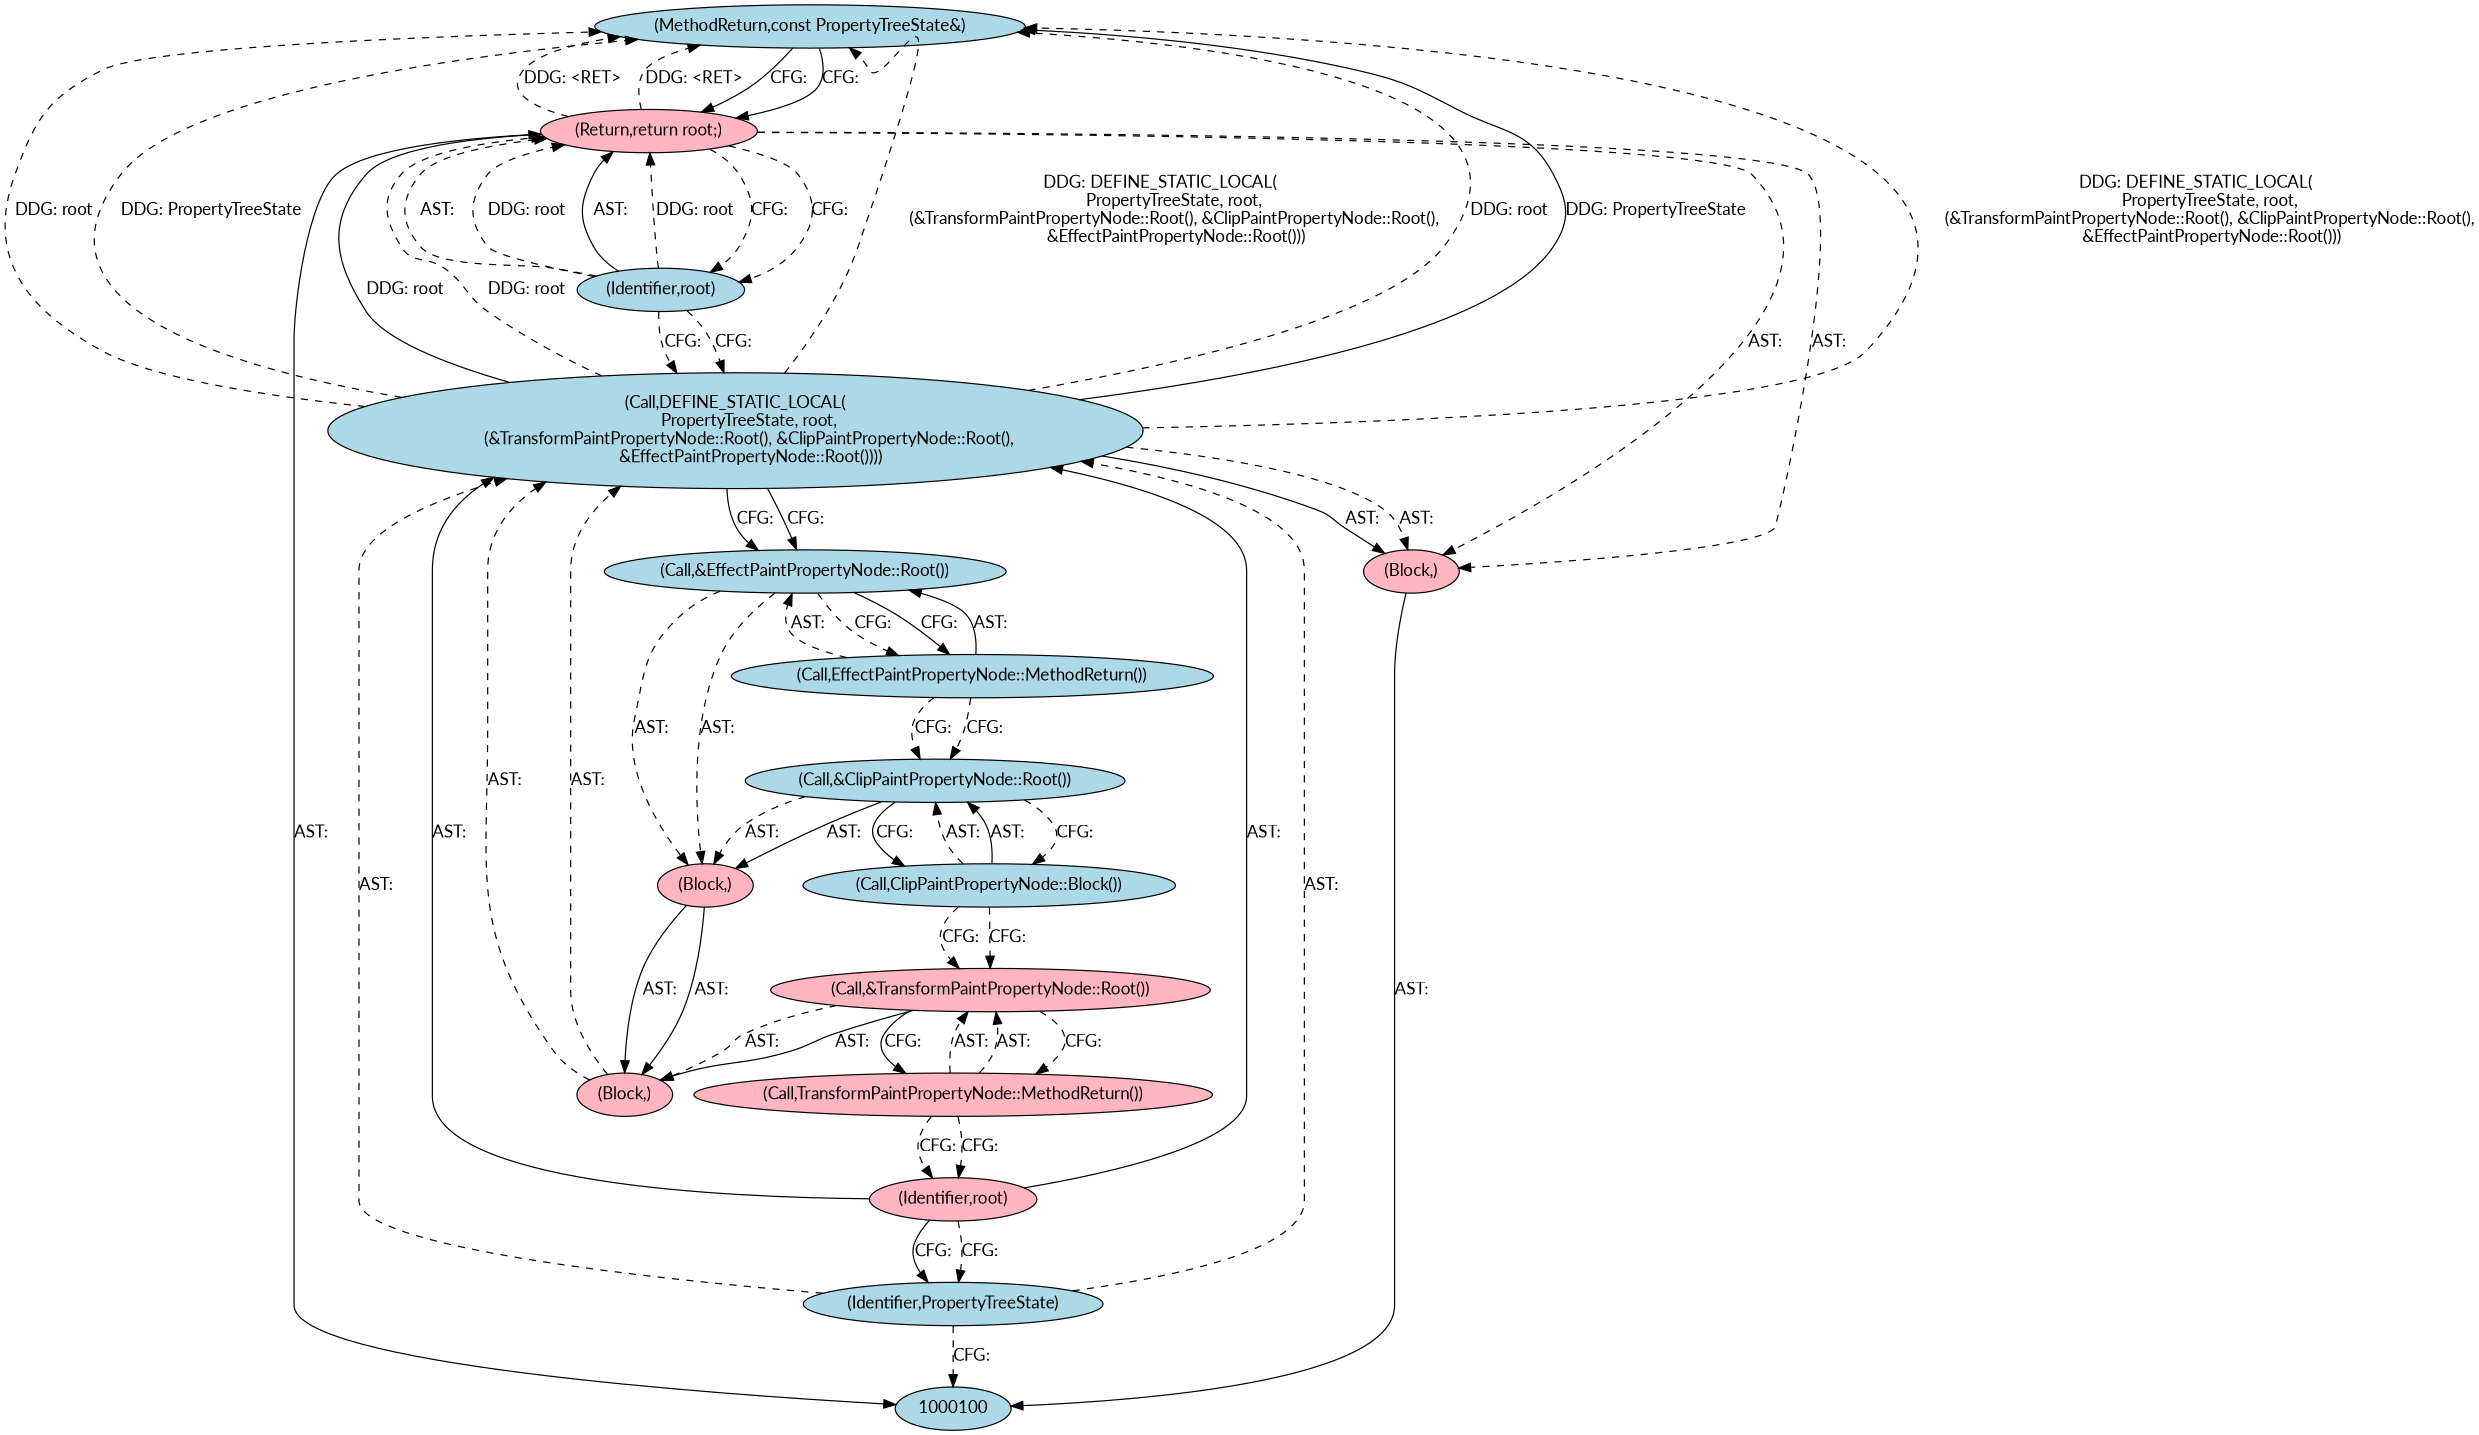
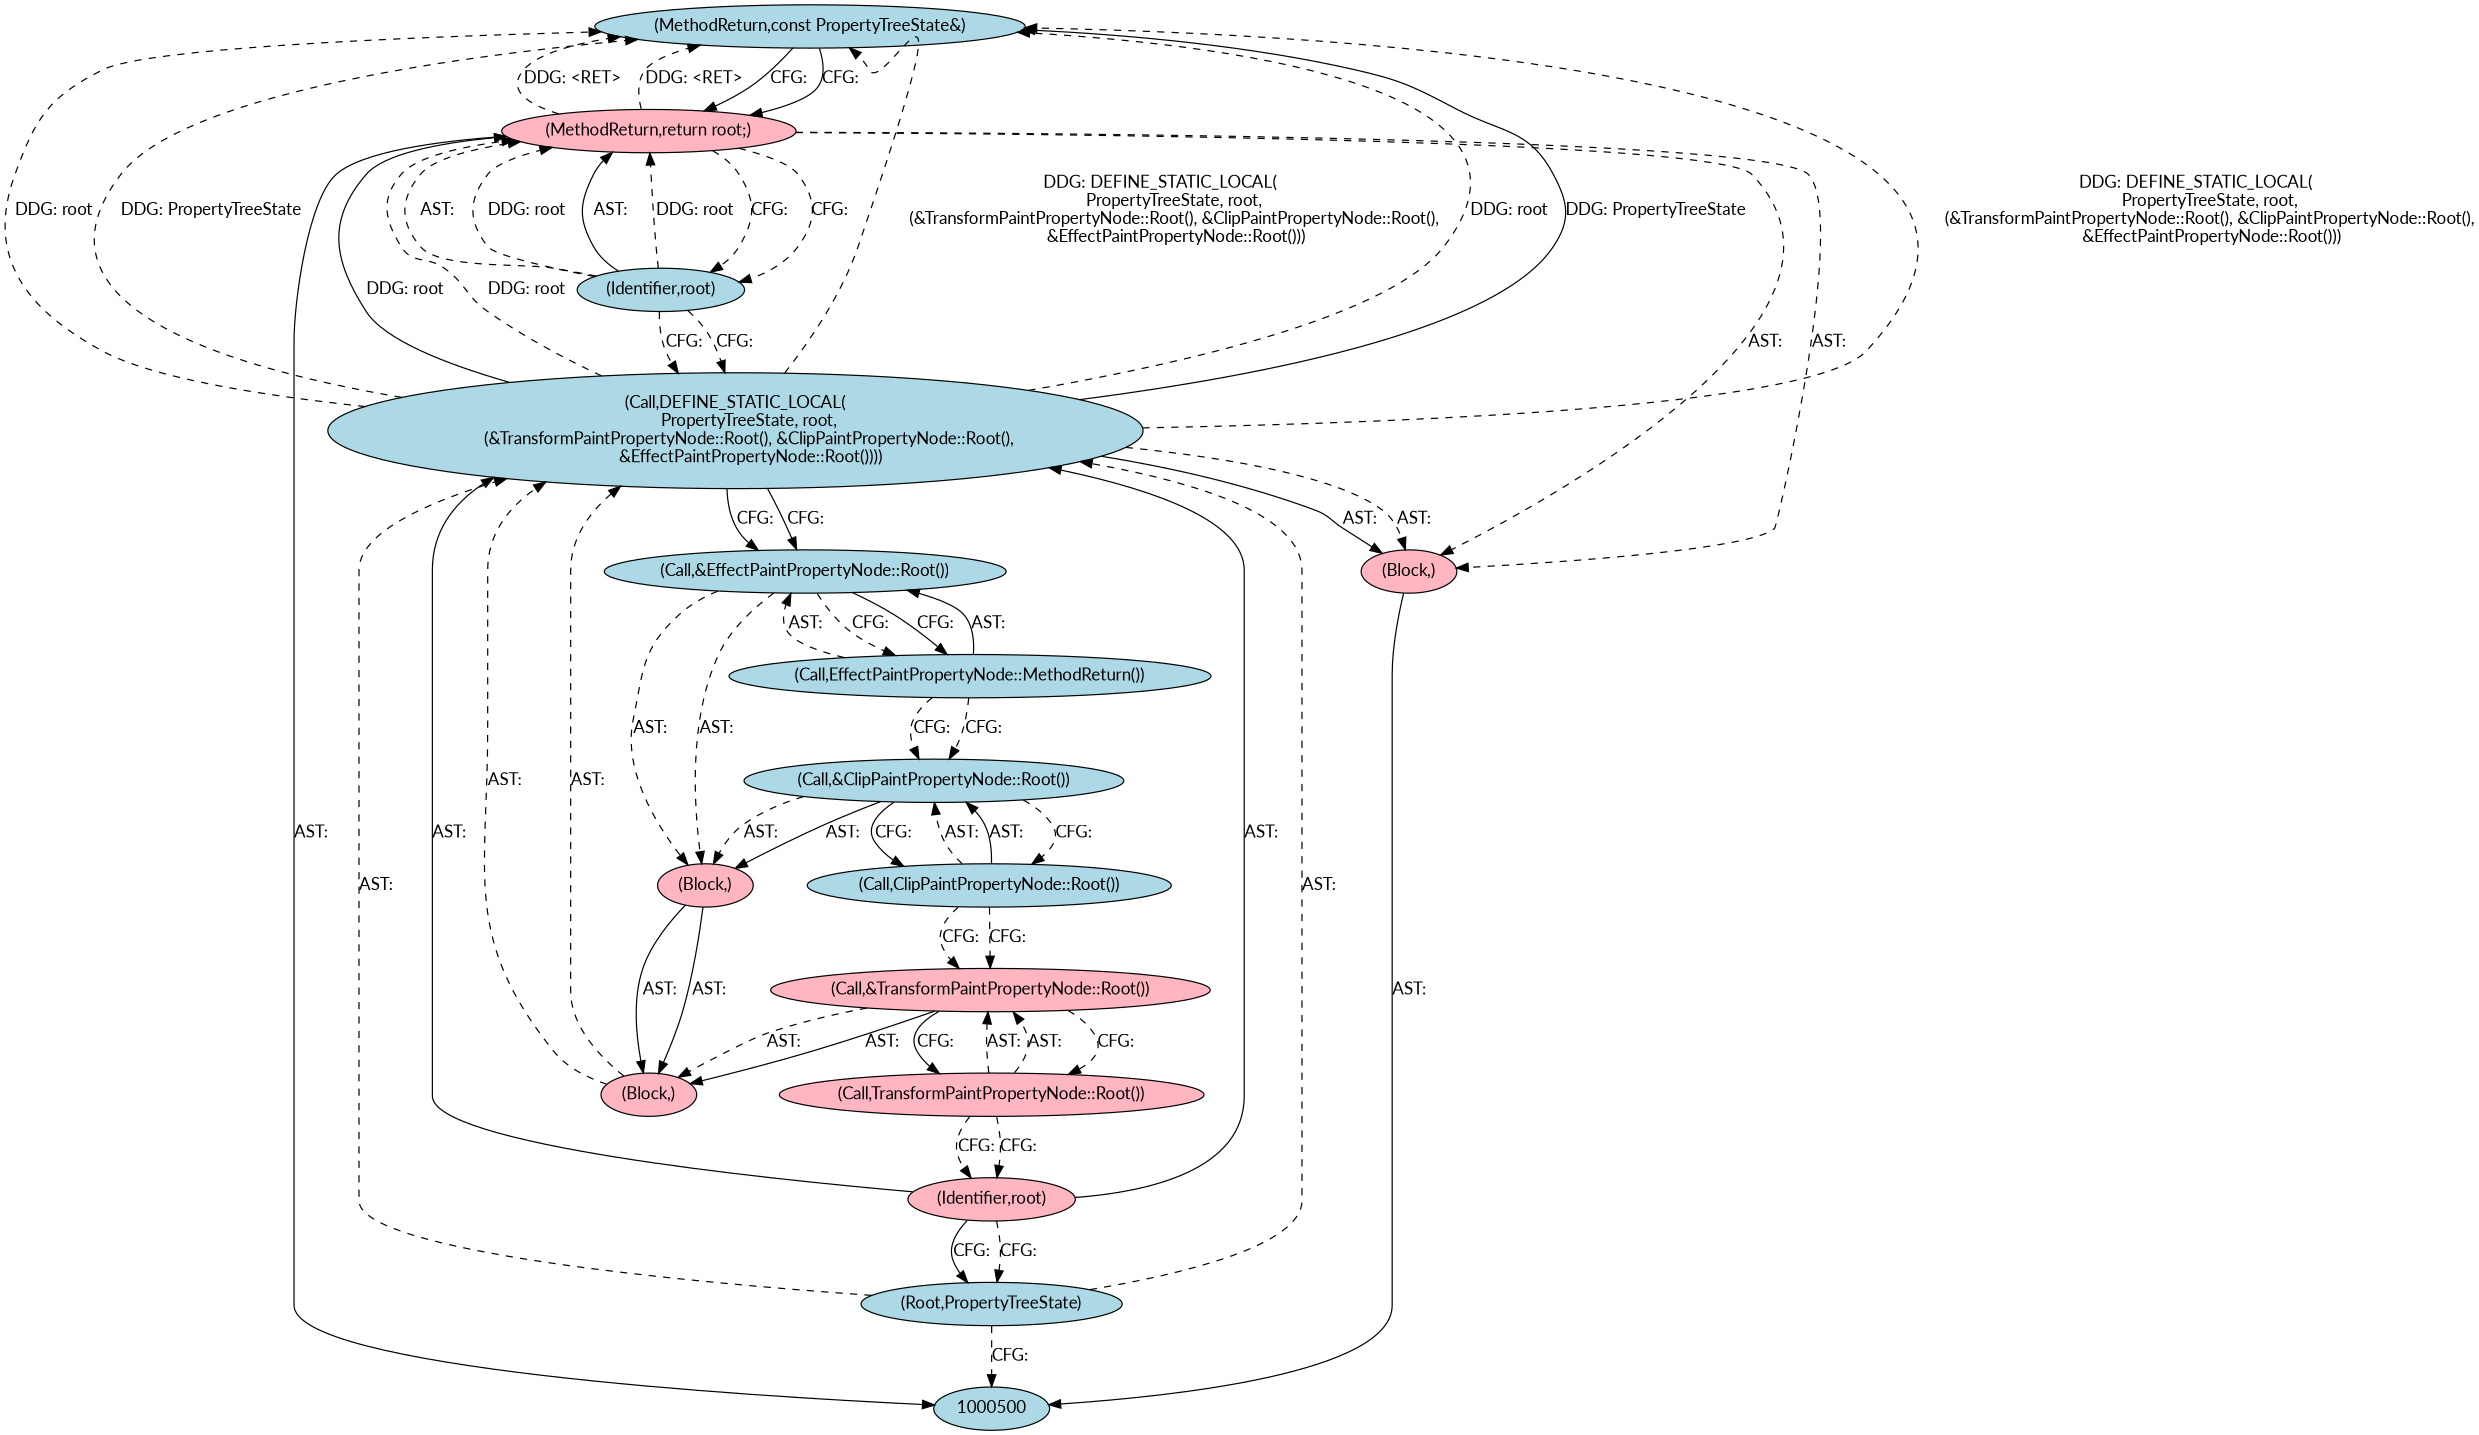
(649, 131) -> (649, 131)
(989, 885) -> (989, 885)
(953, 1095) -> (992, 1095)
(953, 1304) -> (992, 1304)
(953, 1409) -> (992, 1409)
